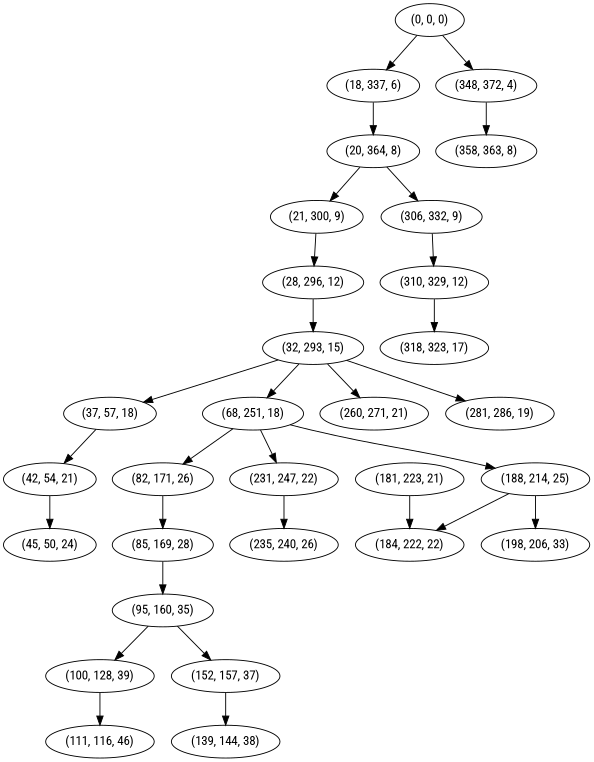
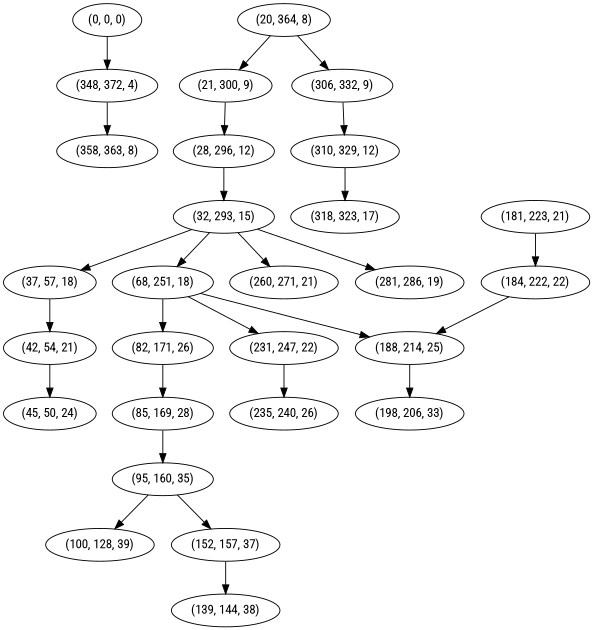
(373, 86) -> none
(477, 510) -> (477, 313)
(100, 742) -> none
